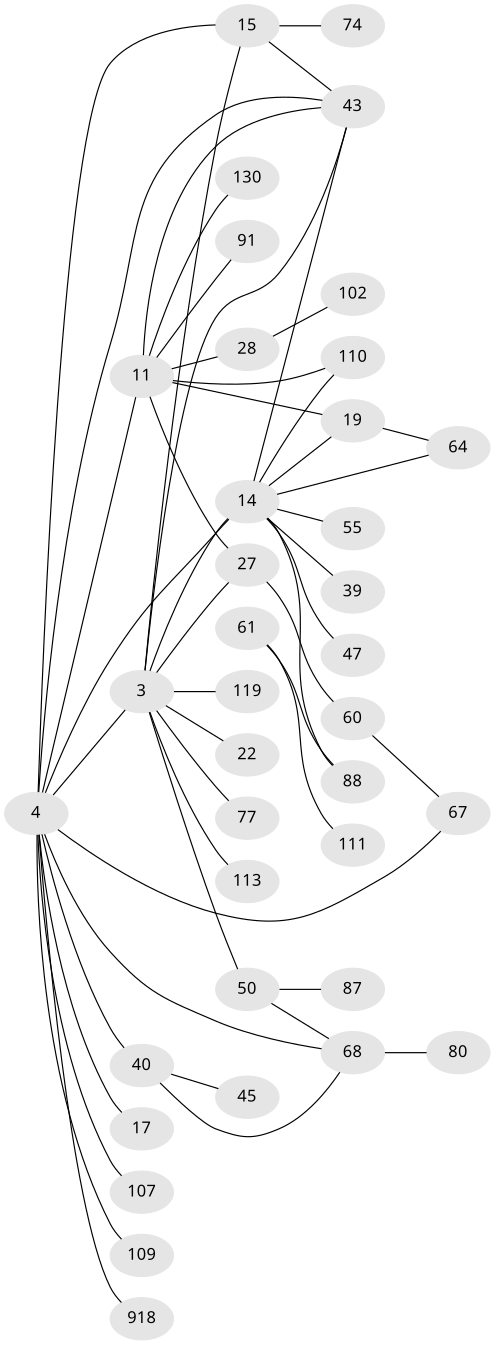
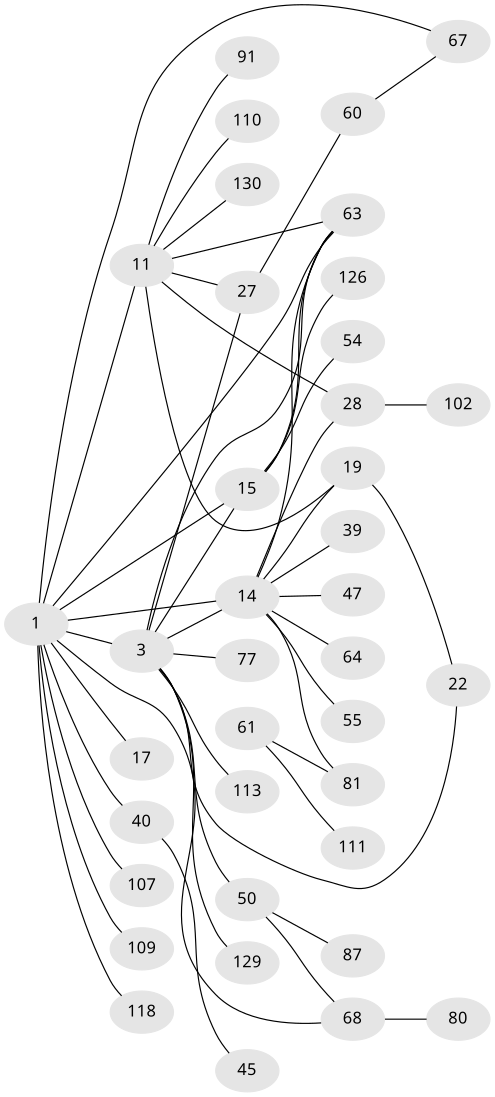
(353, 26) -> (353, 342)
(353, 107) -> (353, 215)
none -> (353, 278)
(294, 427) -> (293, 493)
(406, 434) -> (420, 571)
(247, 692) -> (247, 963)
(353, 782) -> (353, 785)
(36, 814) -> (36, 624)
(253, 1136) -> none
(142, 1319) -> (142, 1012)
